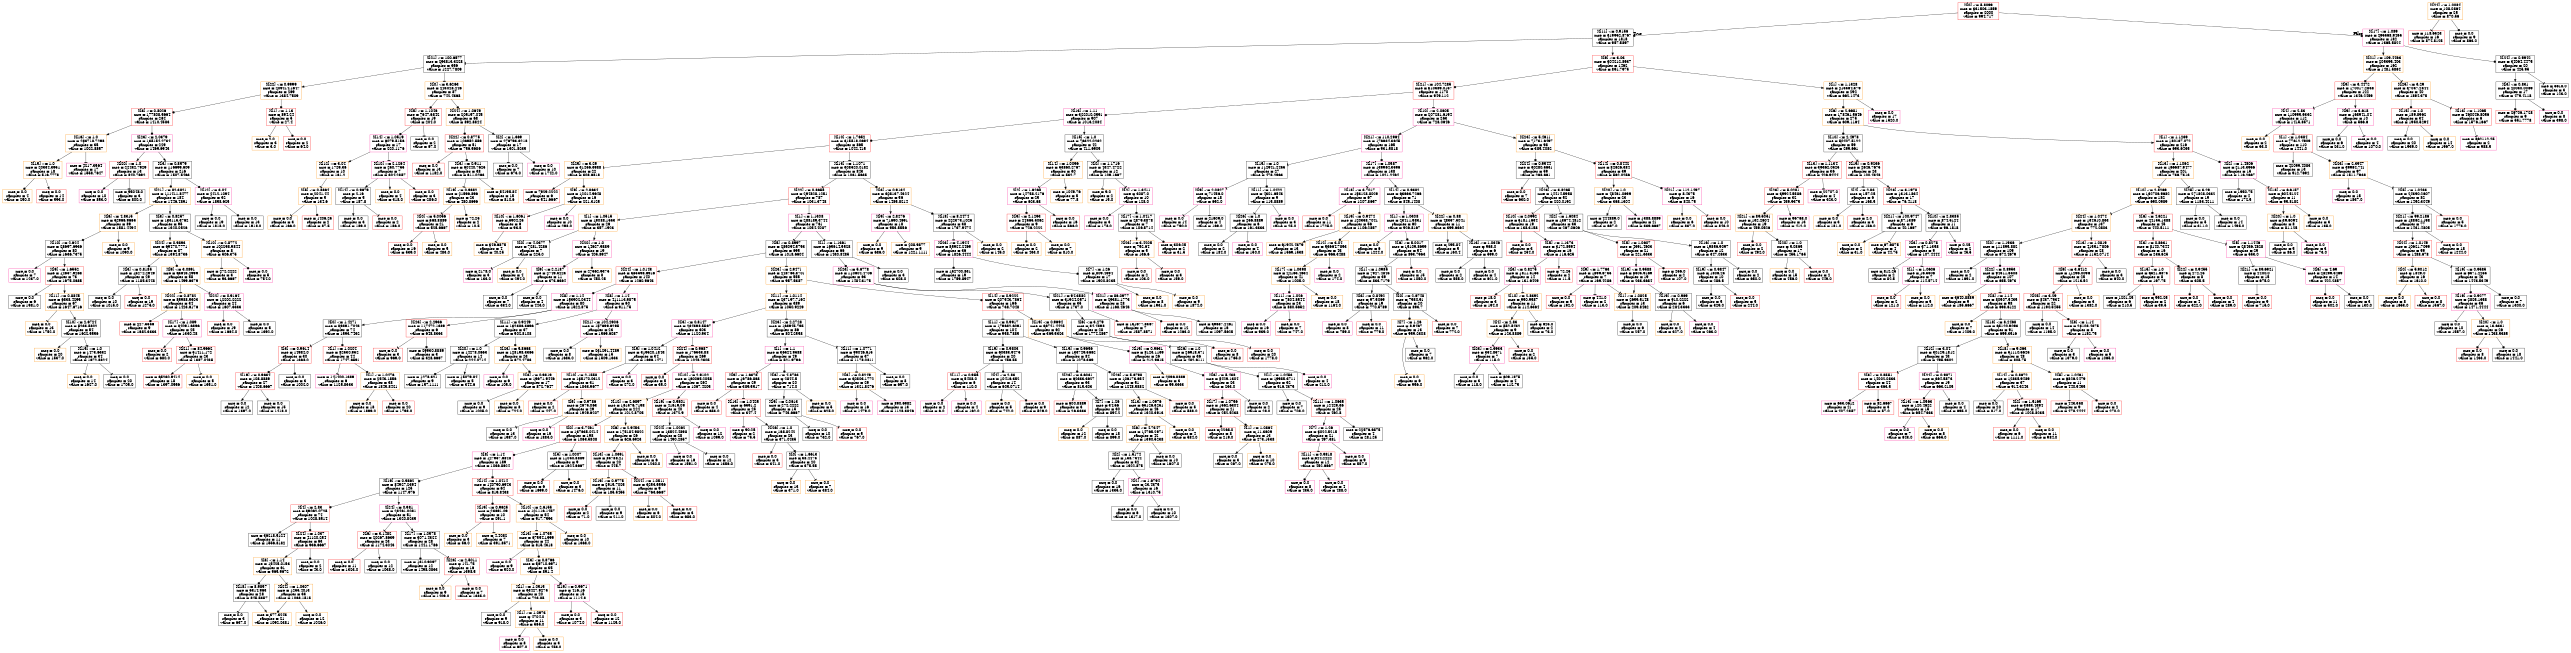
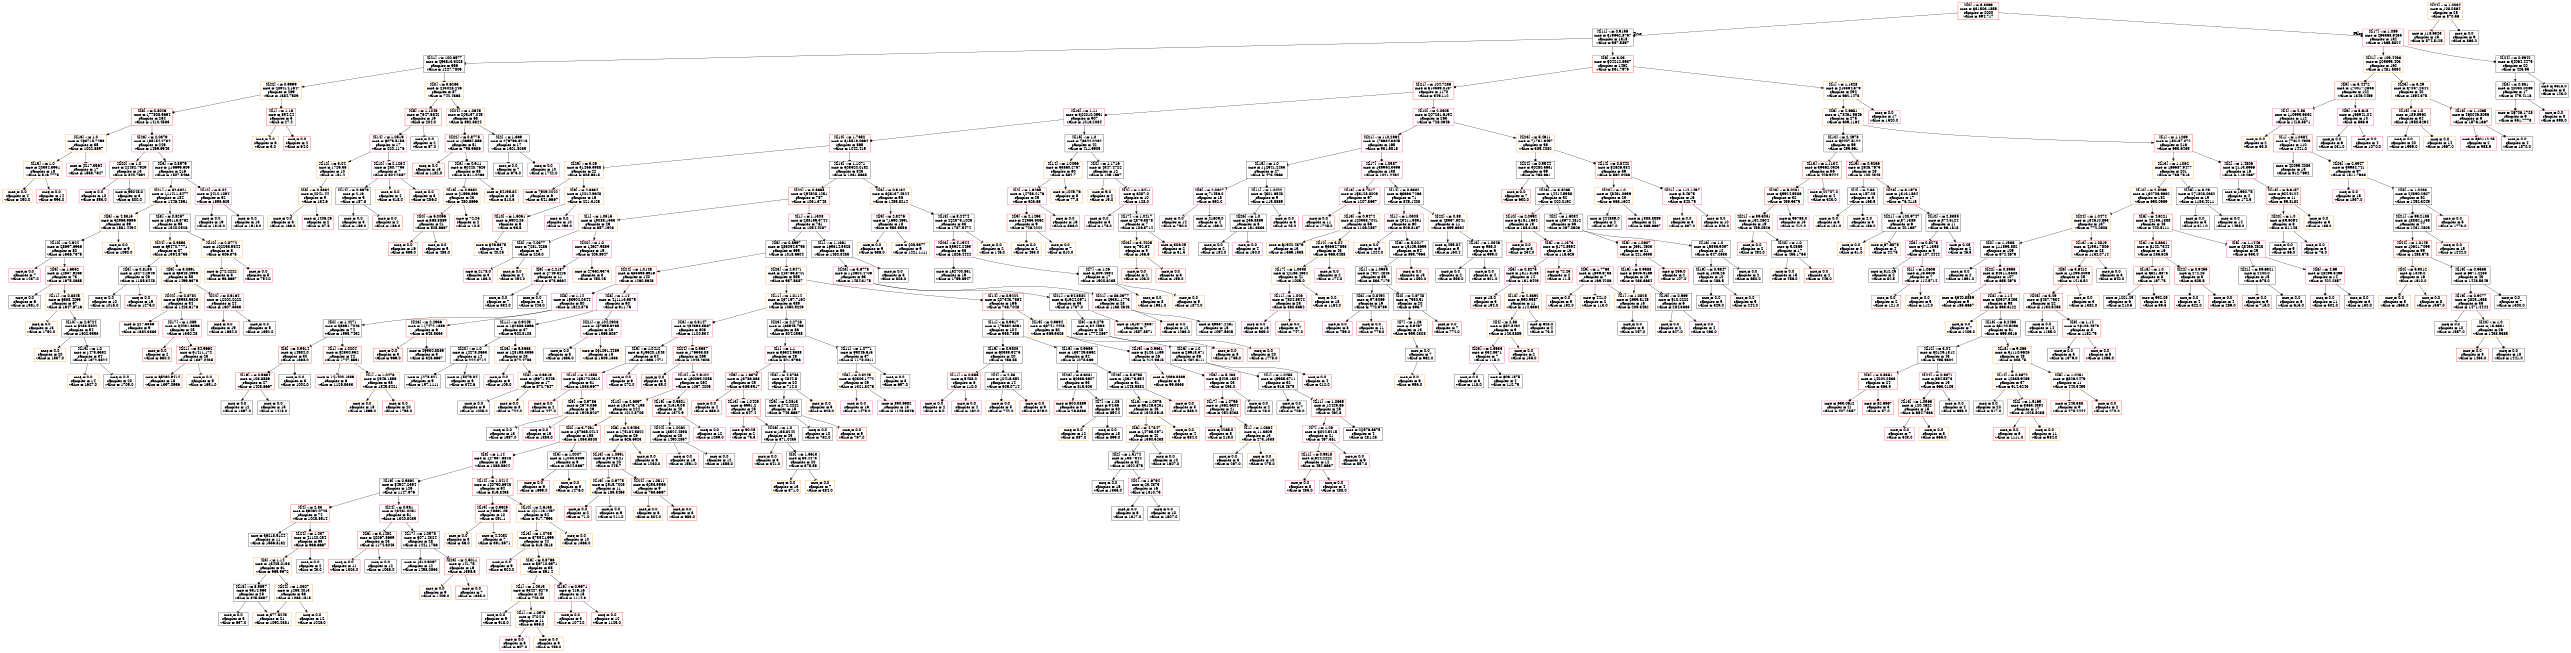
none -> (2517, 143)
(1136, 208) -> (1136, 208)
(1595, 302) -> (1595, 302)
none -> (2291, 302)
(1402, 355) -> (1415, 367)
